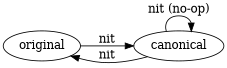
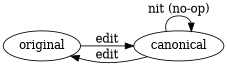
(107, 40) -> (107, 40)
(107, 56) -> (107, 56)
